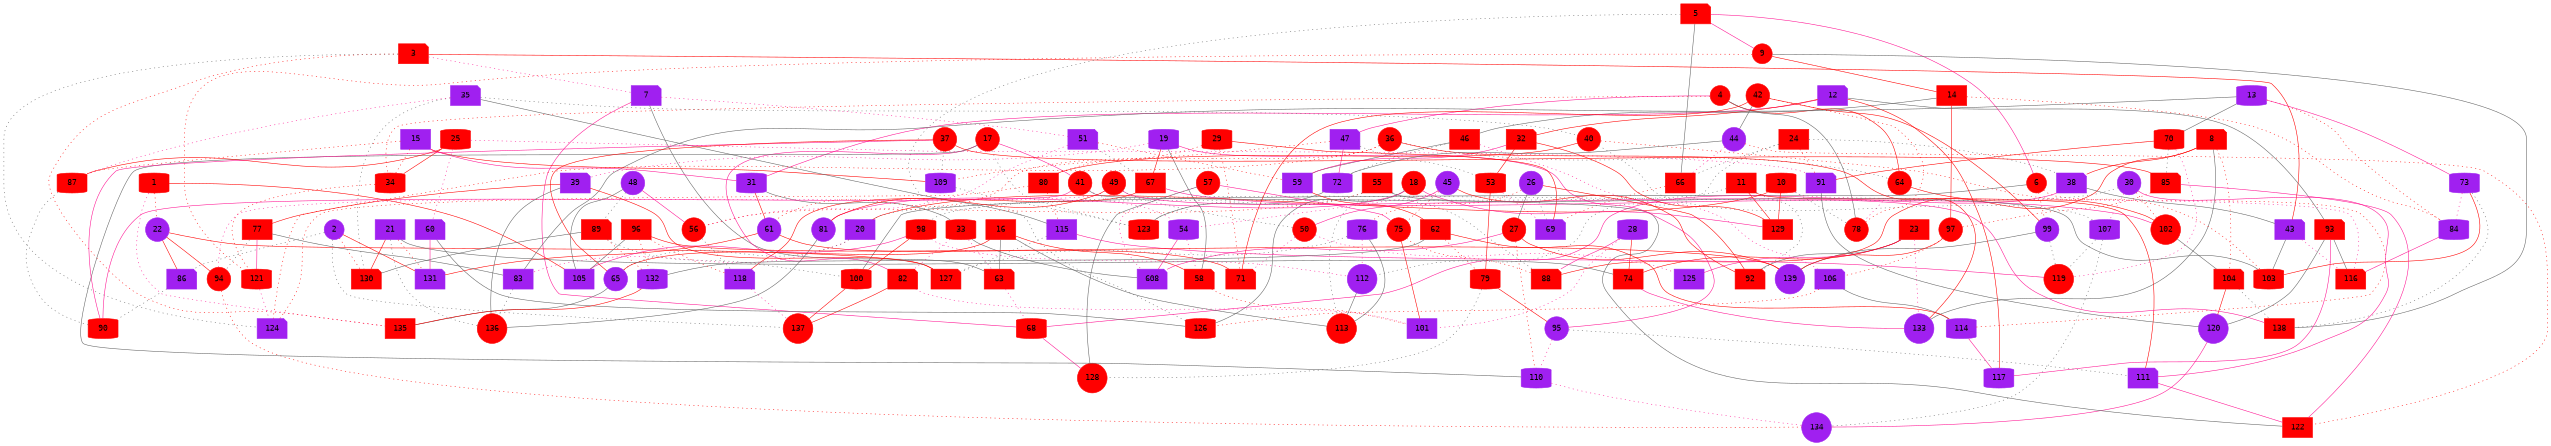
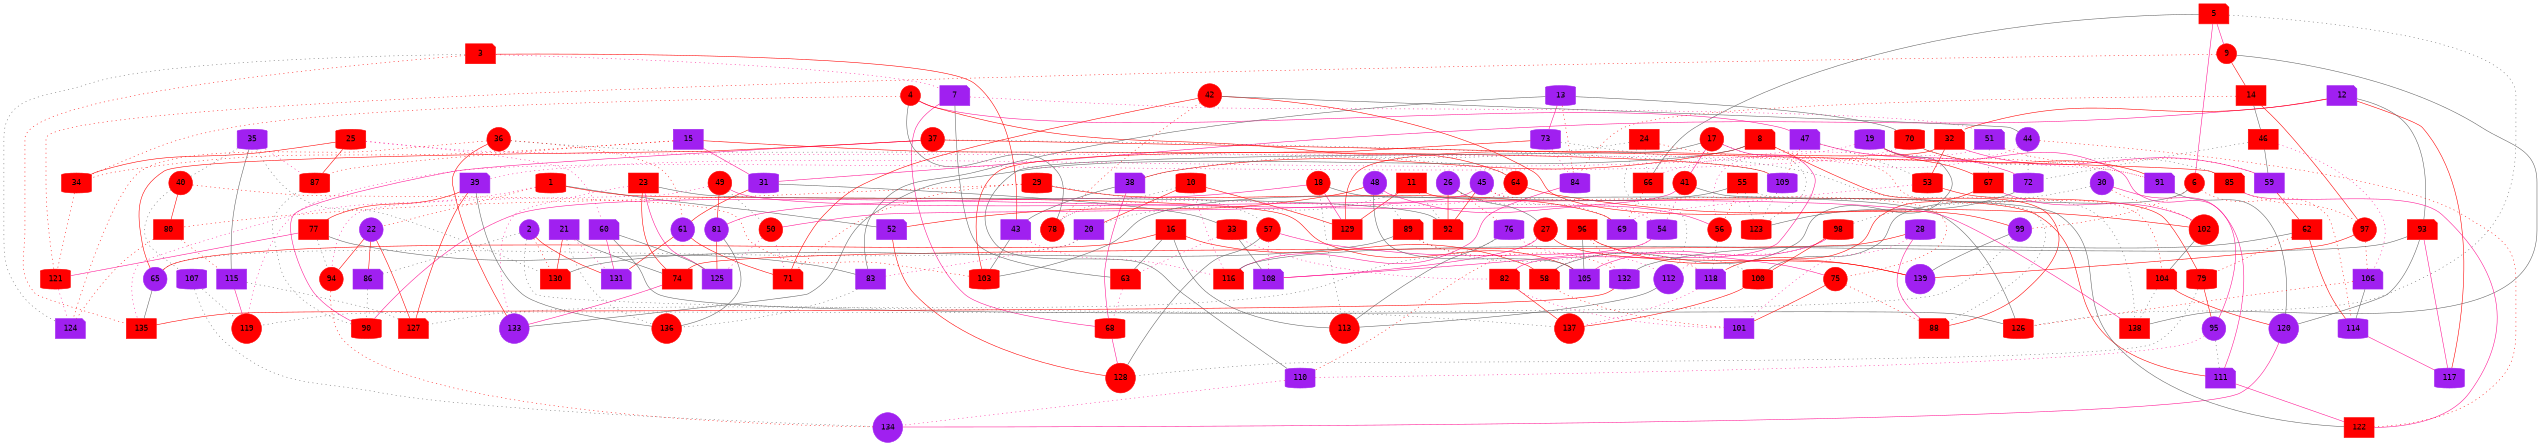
(466, 96) -> (252, 139)
(1582, 153) -> (2028, 162)
(2117, 207) -> none
none -> (892, 230)
none -> (663, 250)
(410, 254) -> (590, 254)
none -> (717, 255)
(1152, 279) -> (1268, 279)
